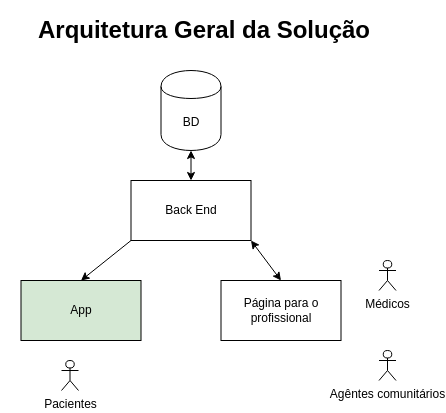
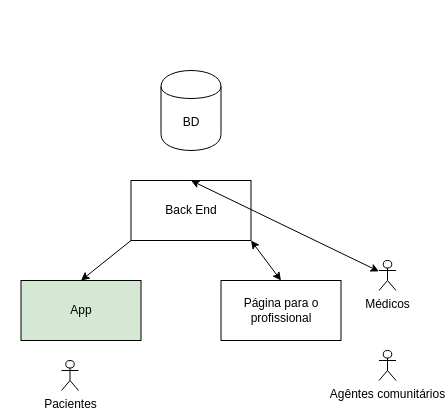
(204, 31) -> none
(191, 166) -> (285, 226)
